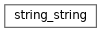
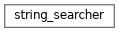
(51, 16) -> (60, 16)
